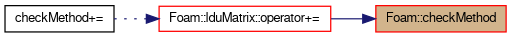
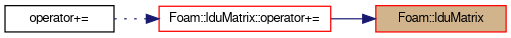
(60, 19) -> (60, 19)
(441, 19) -> (441, 19)
